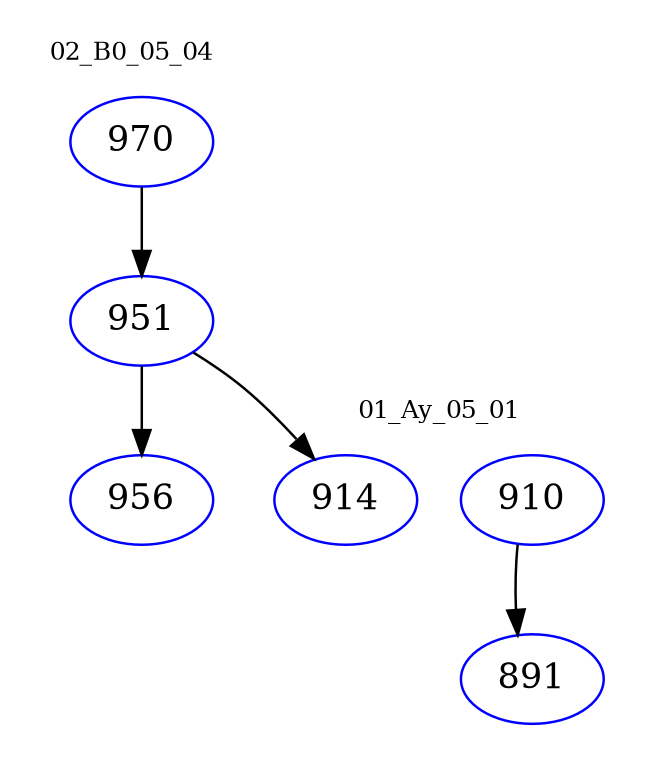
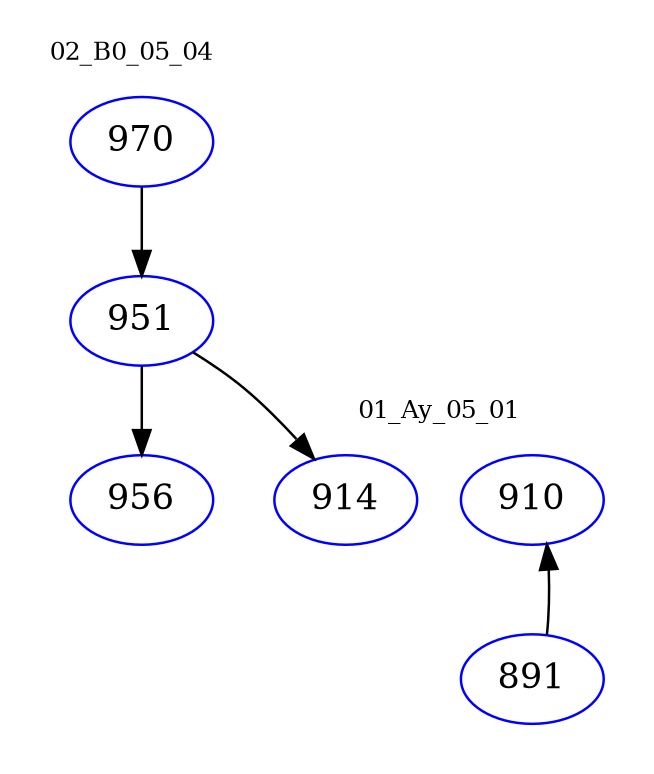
(516, 577) -> (549, 602)
